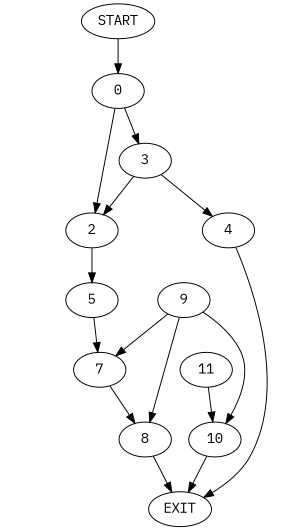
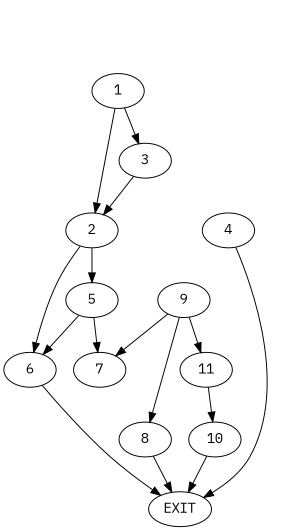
(118, 21) -> none
(118, 91) -> (118, 91)
(183, 192) -> none
(243, 357) -> (194, 330)
none -> (30, 370)
(120, 401) -> none
